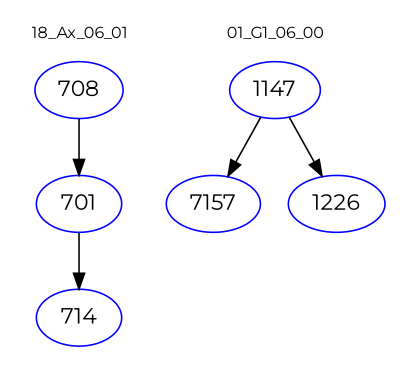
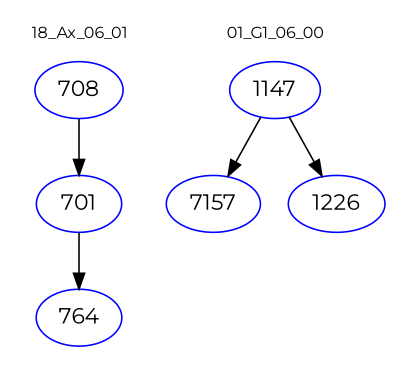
(79, 318) -> (79, 318)
